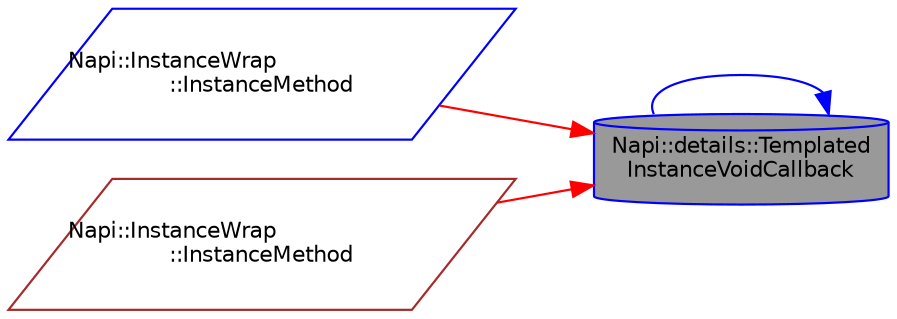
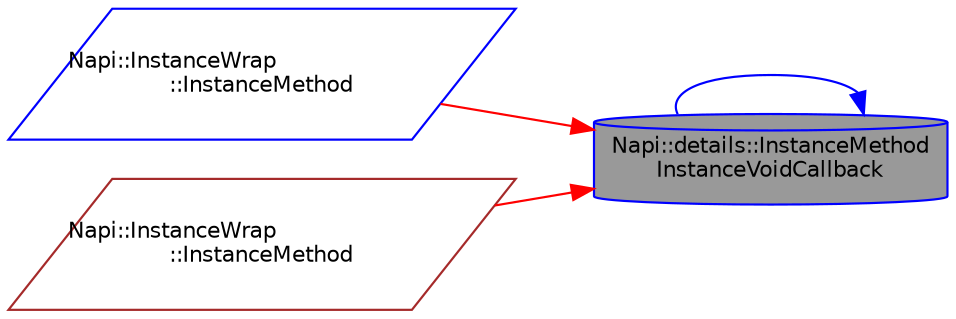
(741, 159) -> (771, 159)
